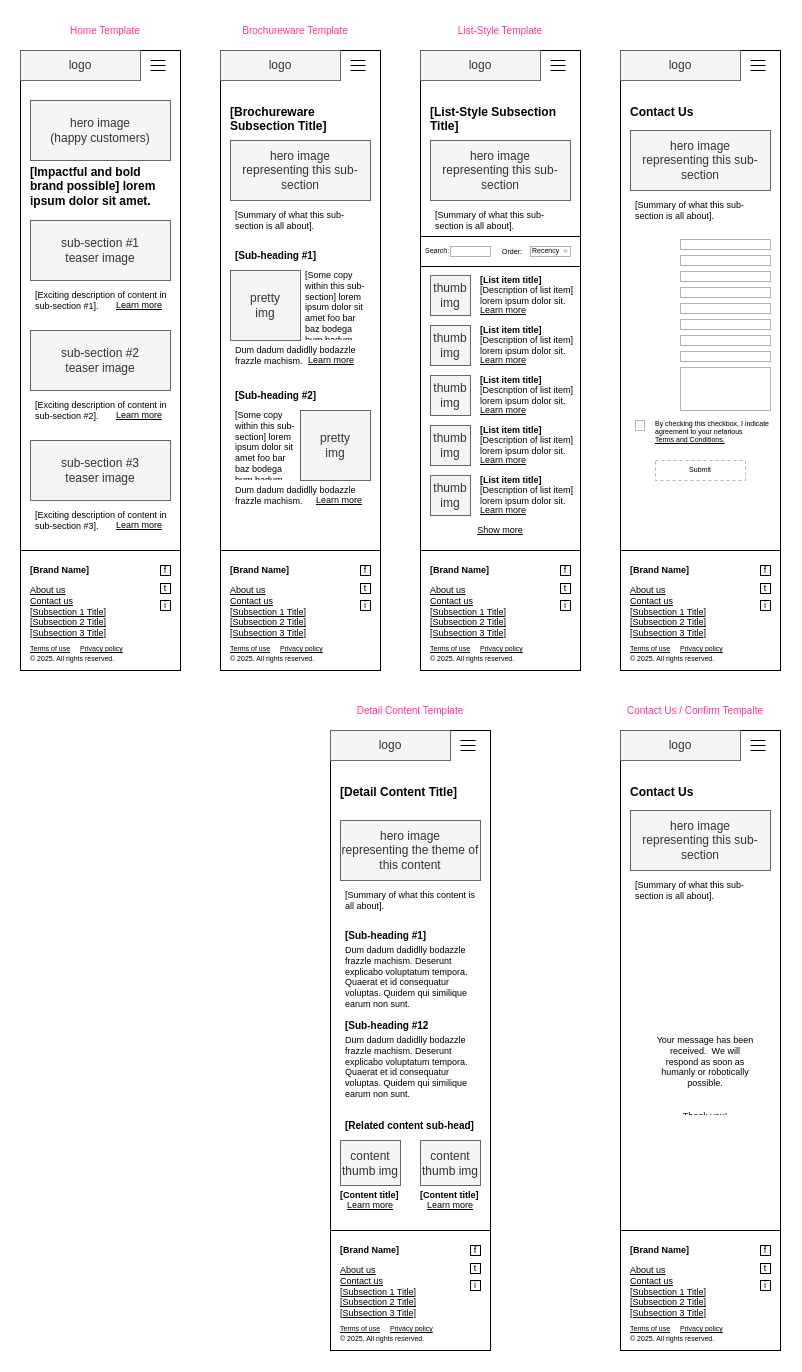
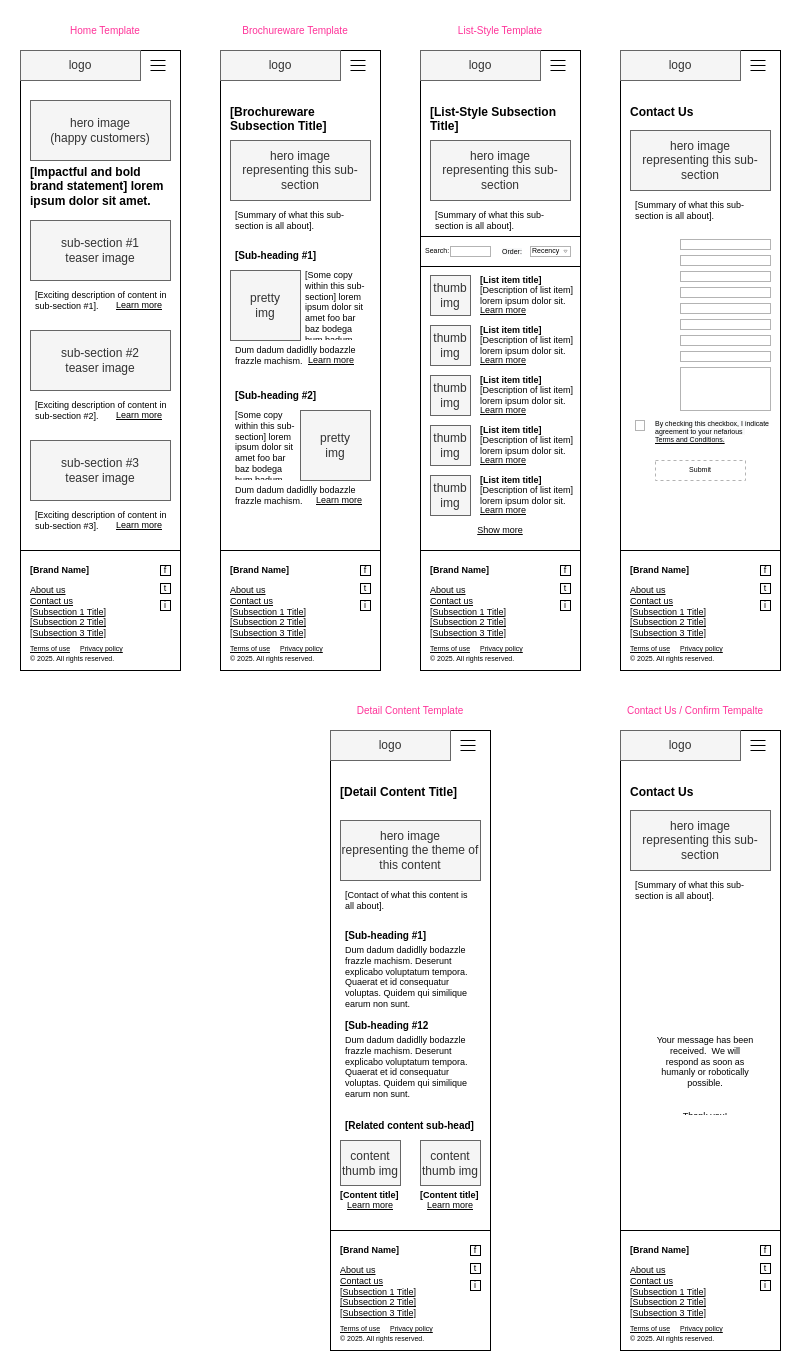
(102, 187) -> (102, 187)
(412, 901) -> (412, 901)
